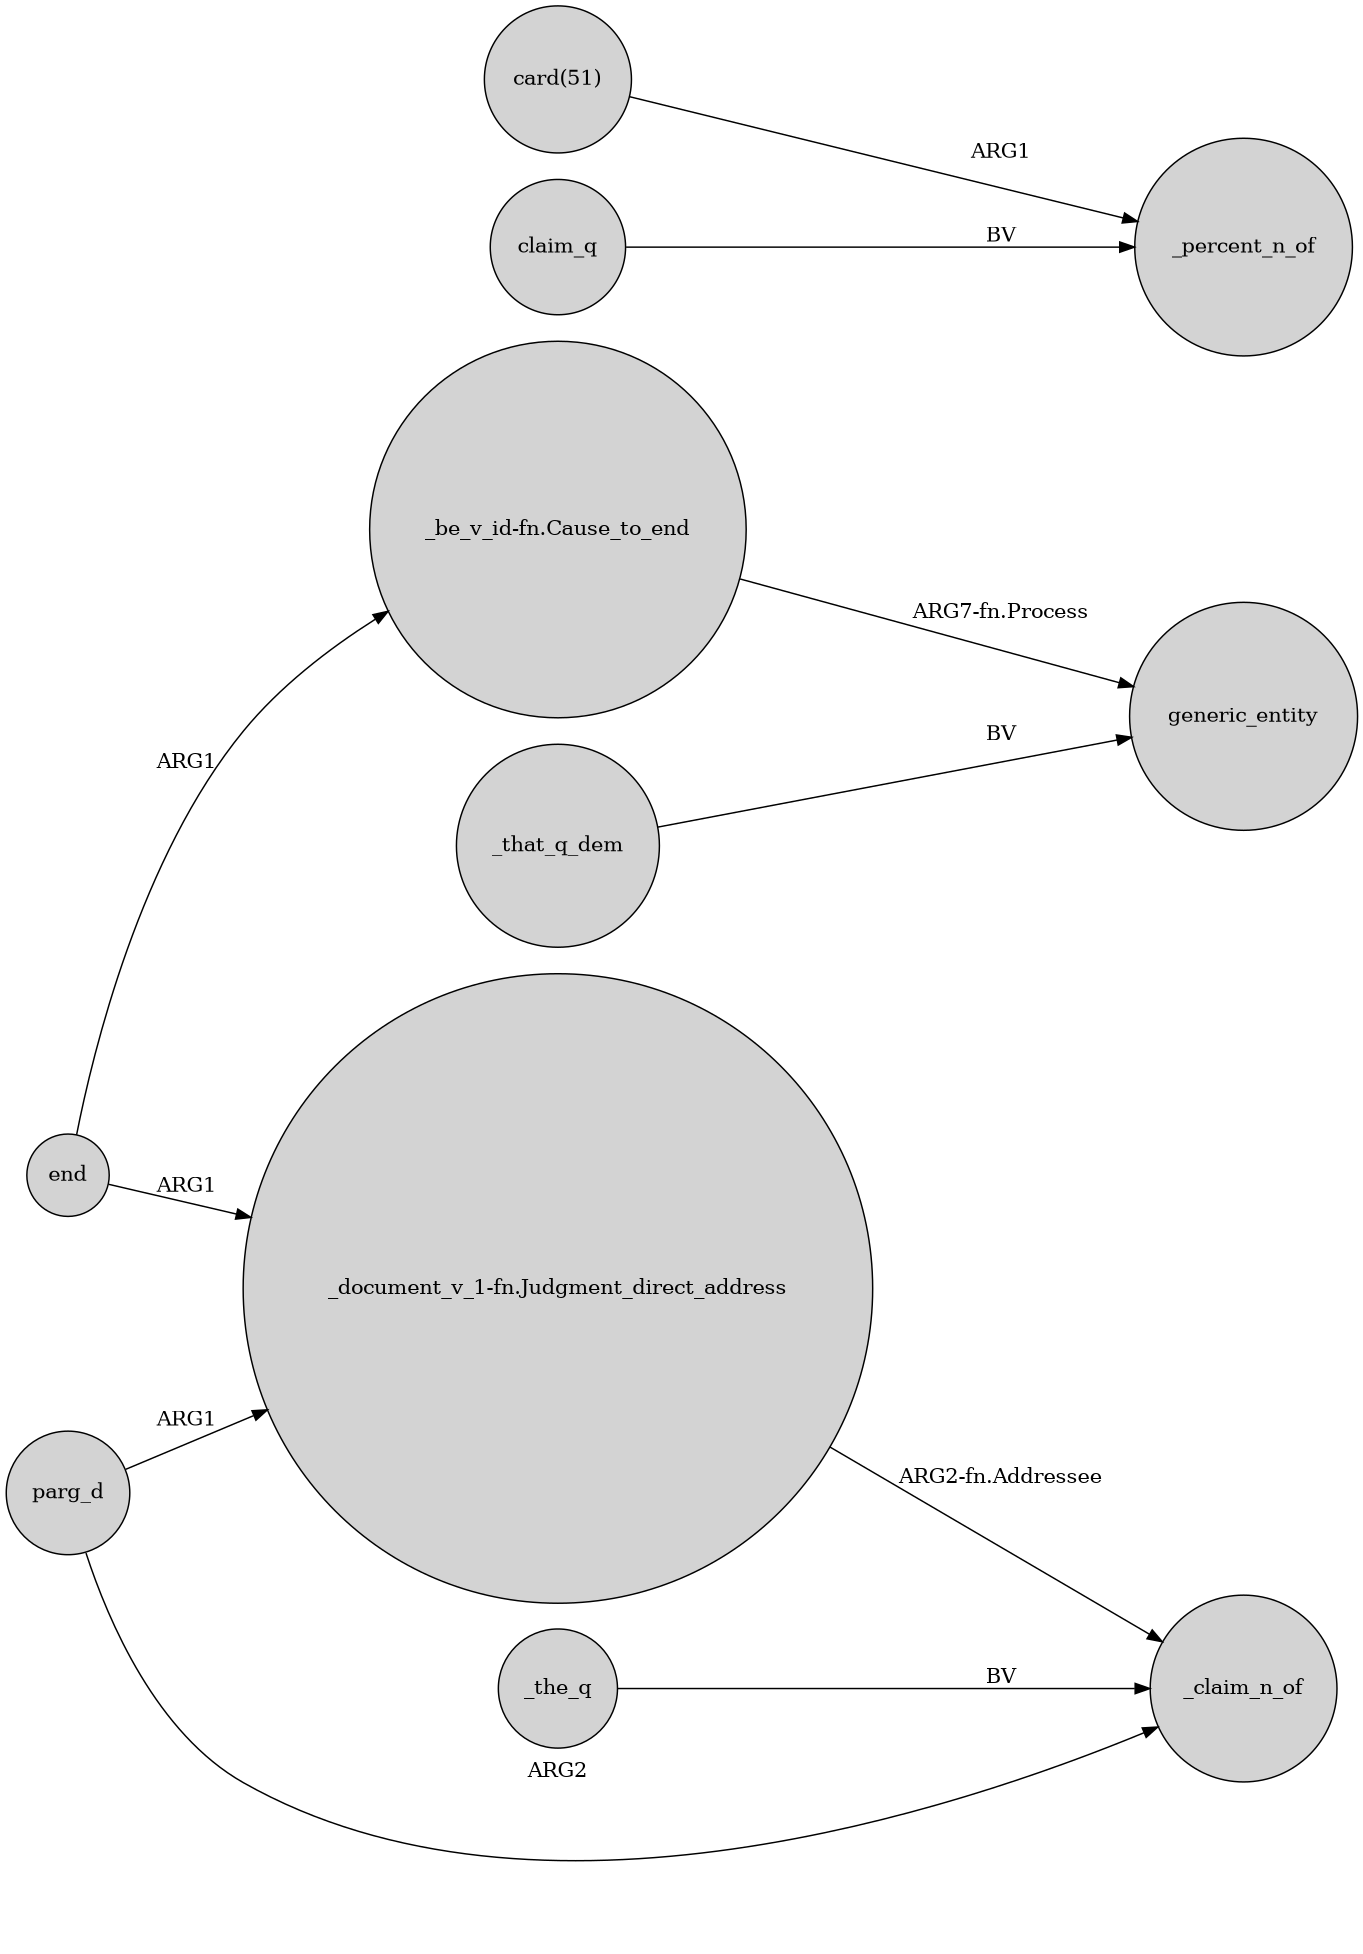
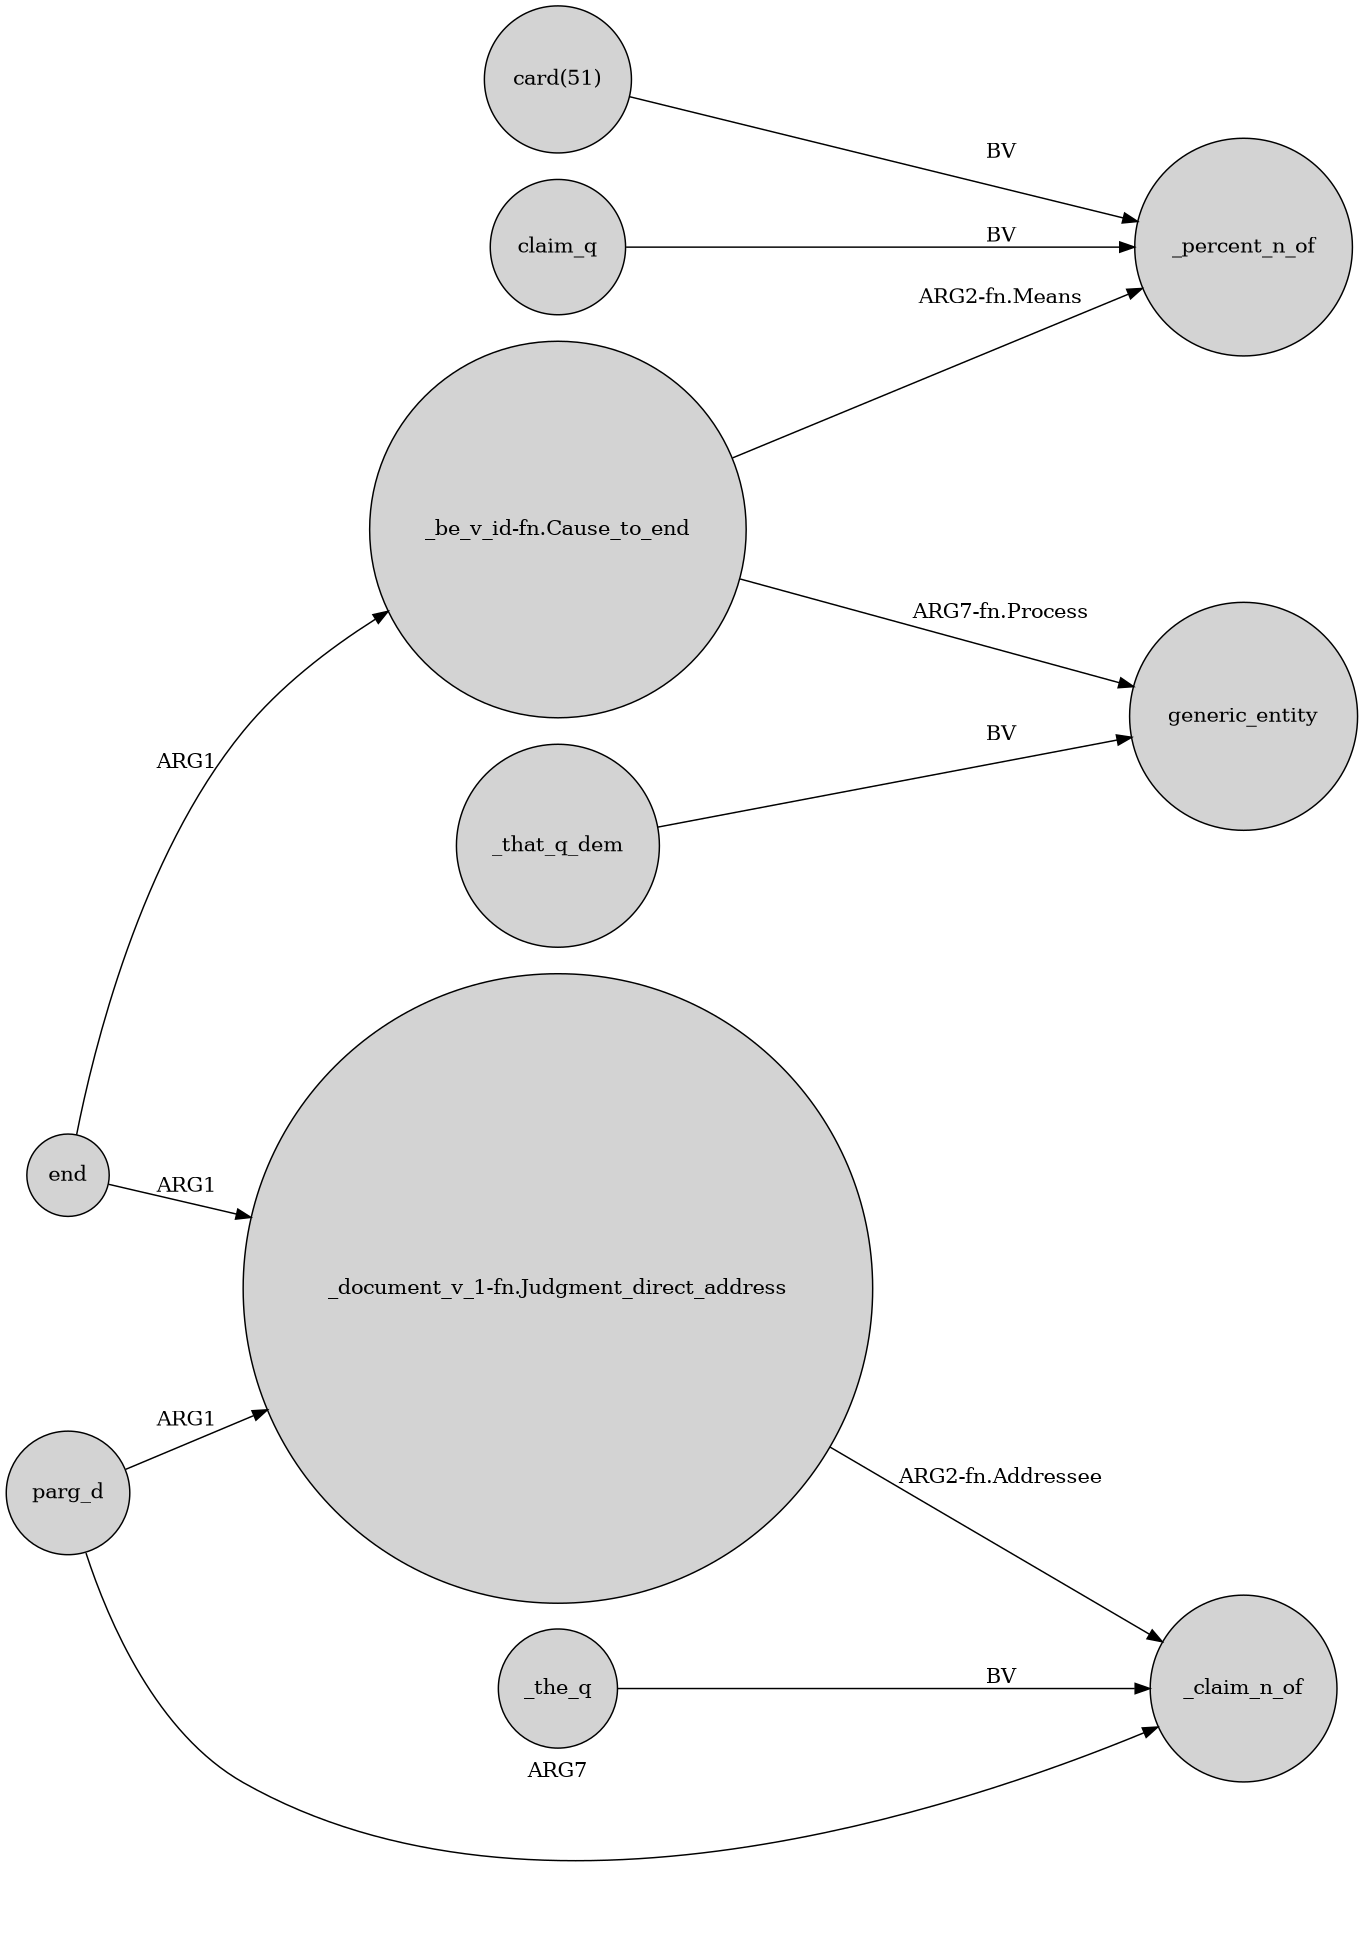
(1001, 152) -> (1001, 152)
none -> (930, 376)
(558, 1772) -> (558, 1772)
